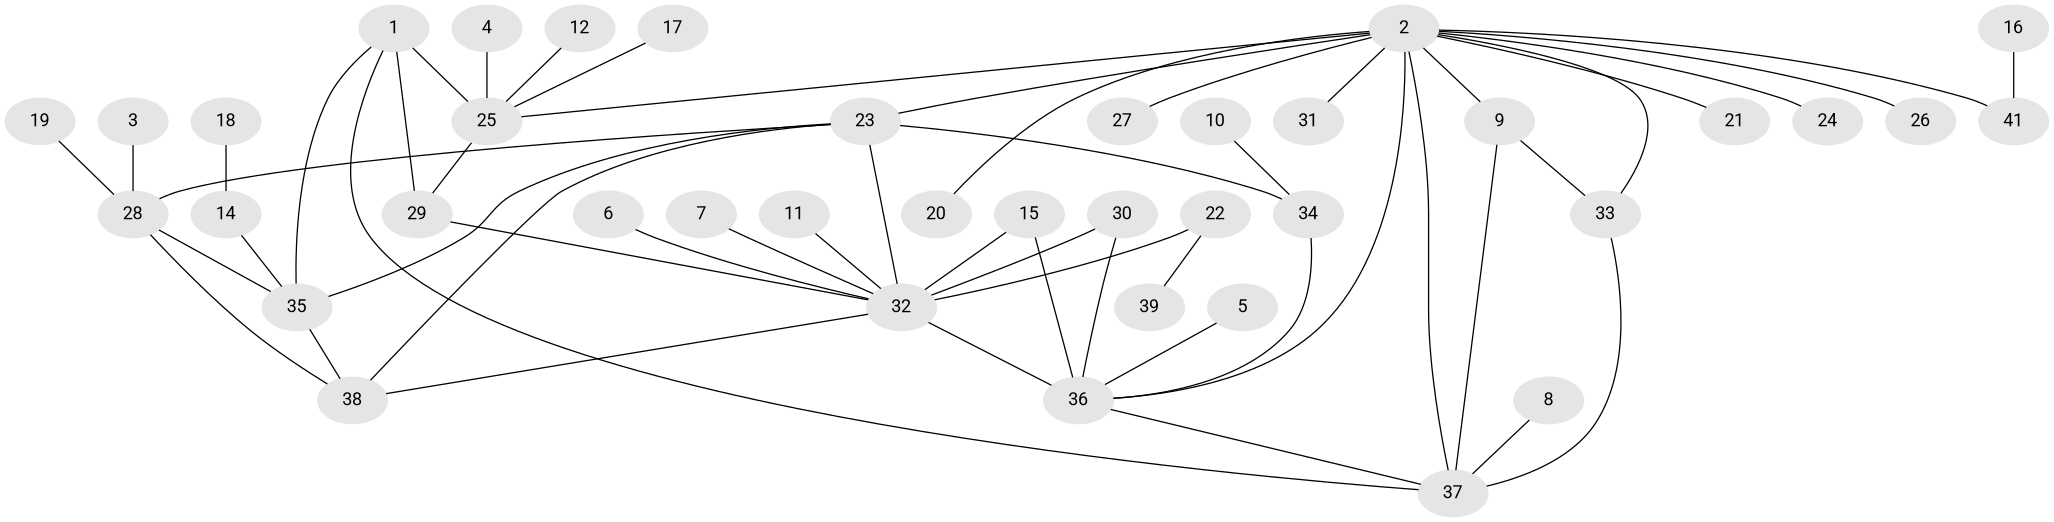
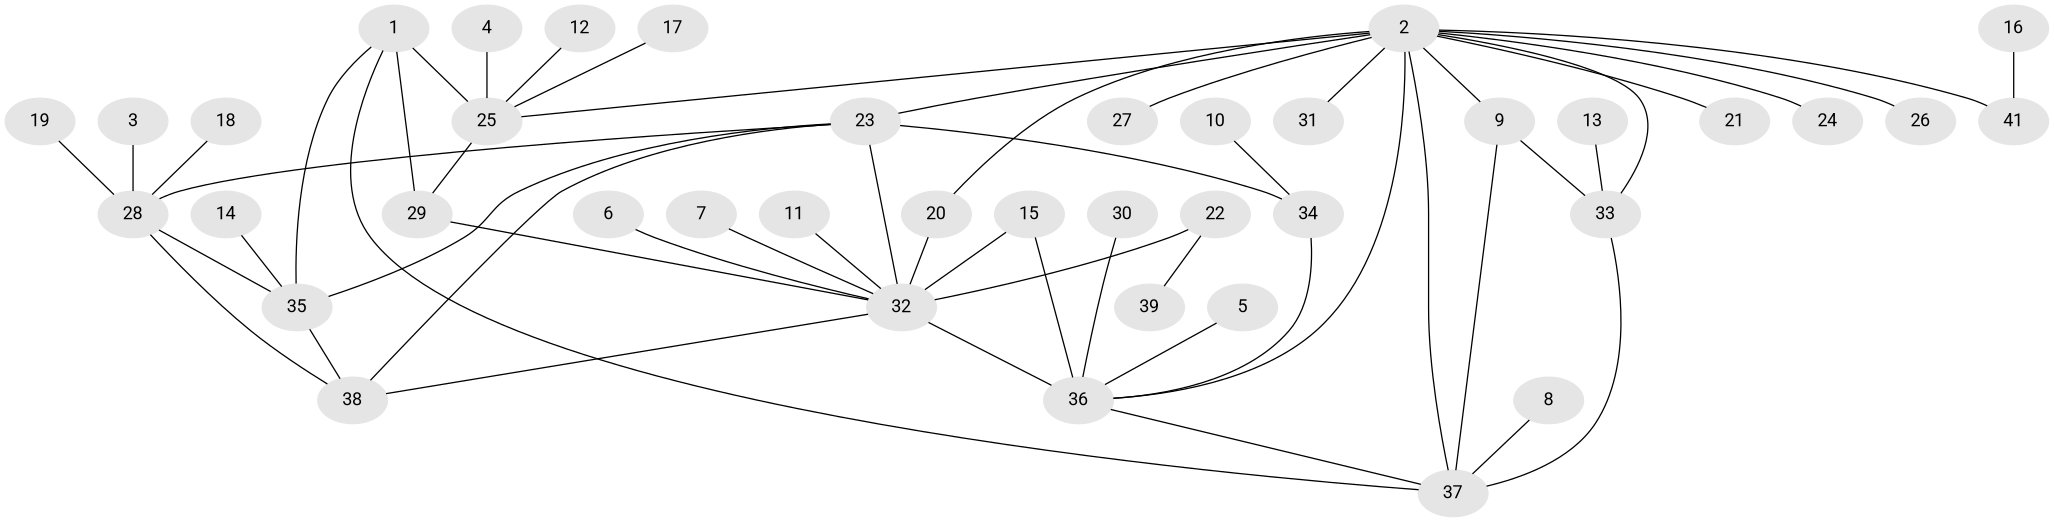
none -> (1593, 121)
(226, 168) -> (180, 168)
(1014, 263) -> (919, 261)
